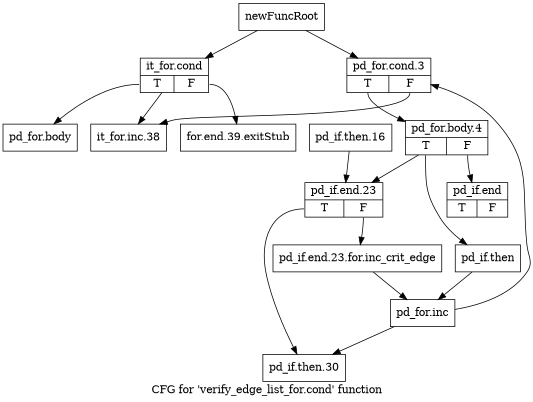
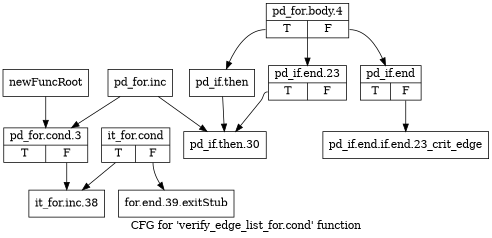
(235, 42) -> none
(384, 111) -> none
(40, 138) -> none
(351, 138) -> none
none -> (406, 145)
(357, 258) -> none
(458, 283) -> (223, 110)
